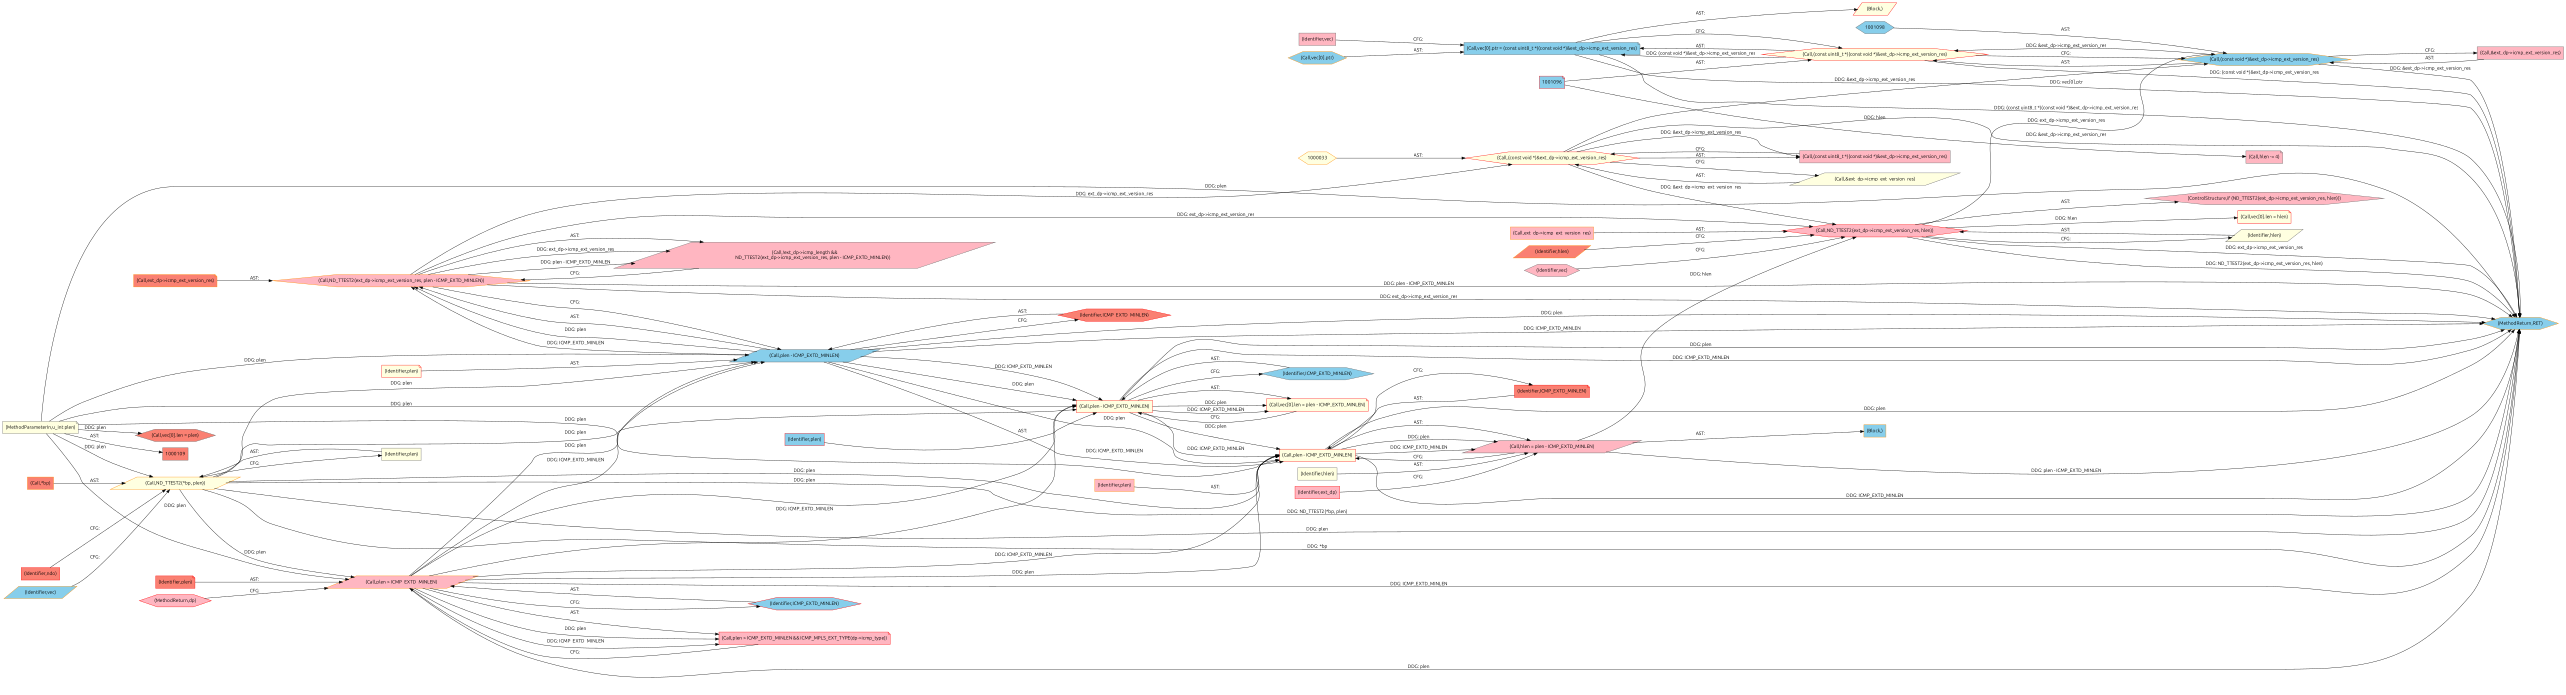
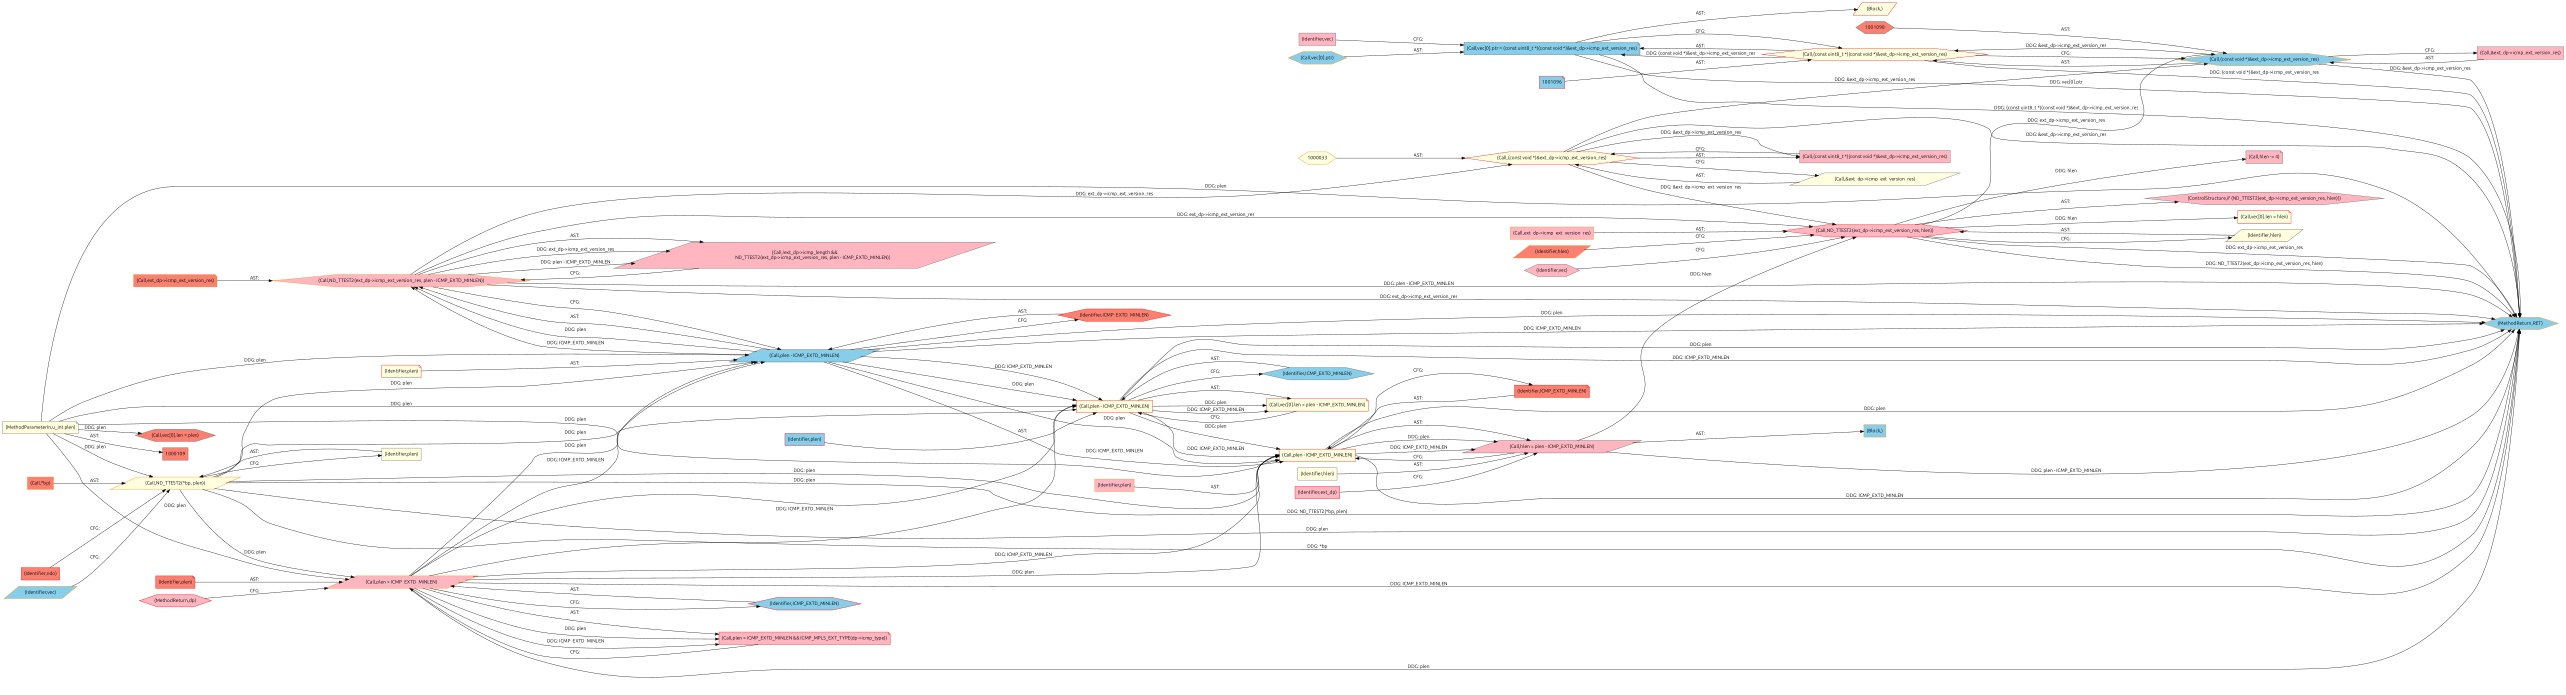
(1875, 28) -> (1875, 28)
(1902, 136) -> (2067, 184)
